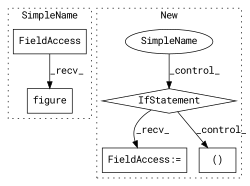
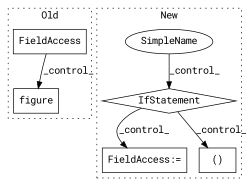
(50, 16) -> (50, 16)
(67, 71) -> (69, 71)
(153, 131) -> (144, 131)
